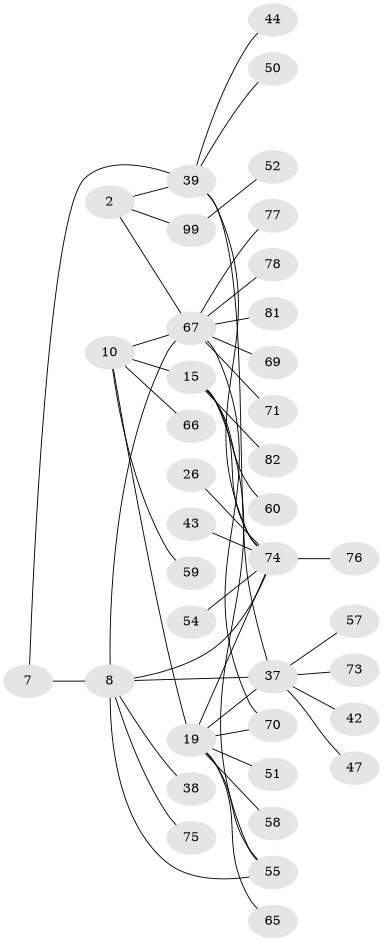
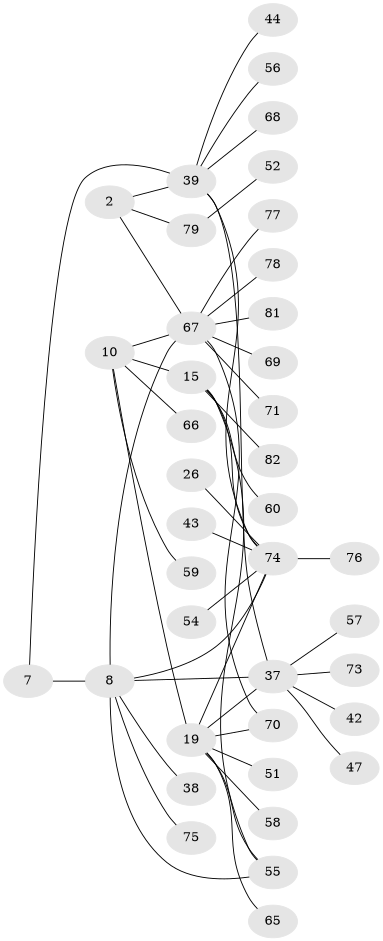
(273, 69) -> (273, 69)
none -> (273, 118)
(191, 230) -> (191, 230)
